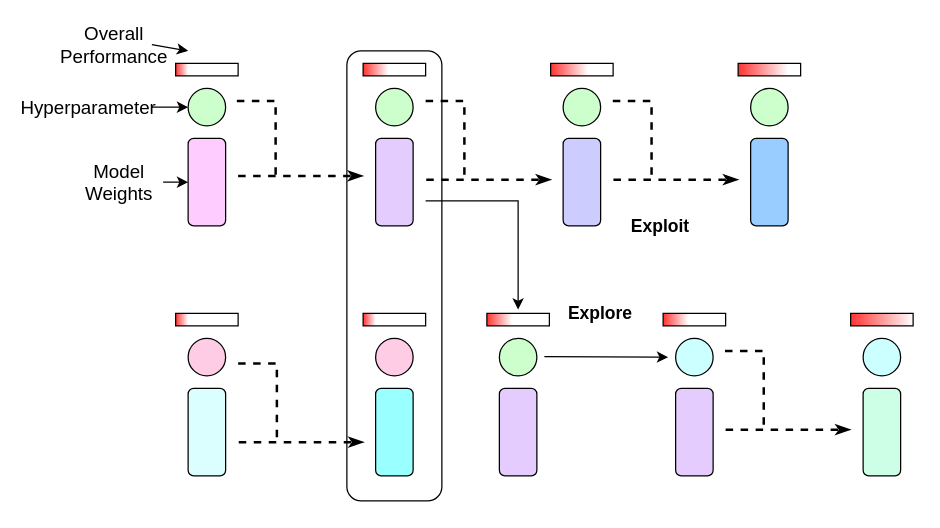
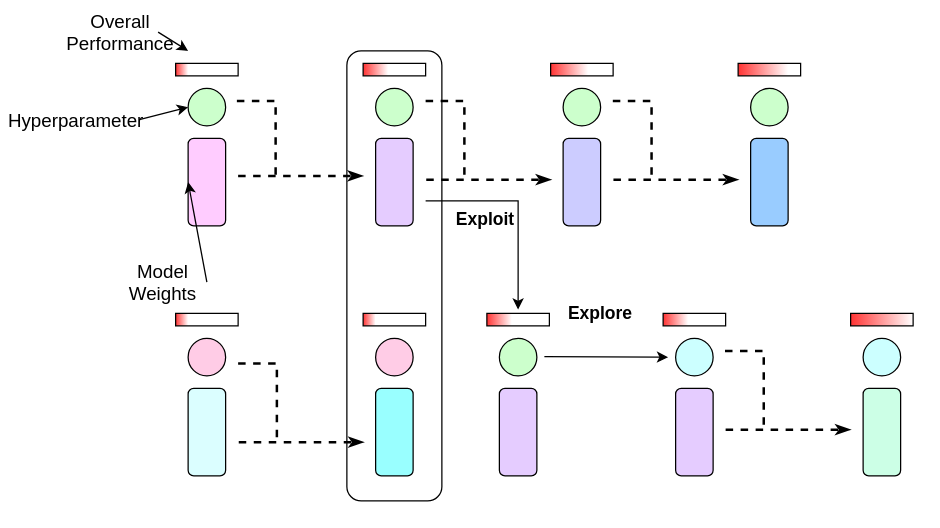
(114, 44) -> (121, 32)
(89, 107) -> (76, 119)
(119, 182) -> (163, 282)
(661, 226) -> (486, 219)
